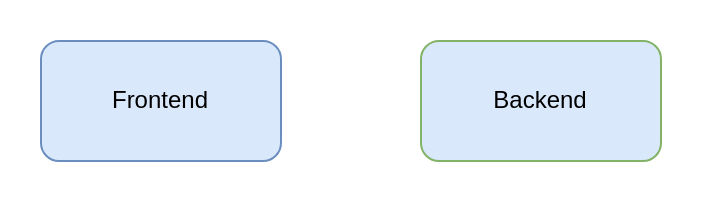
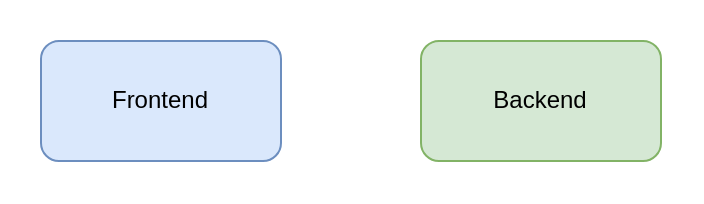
(541, 101) -> (541, 101)
